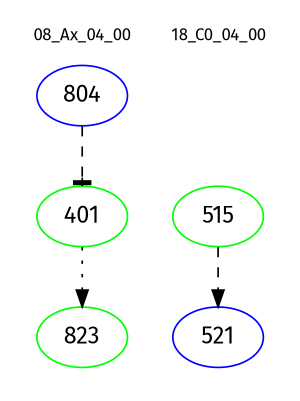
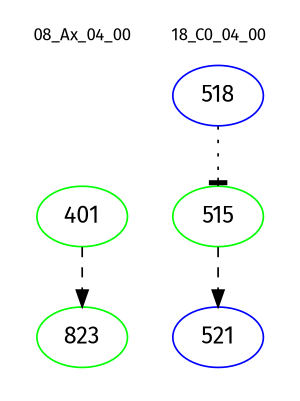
(82, 96) -> none
none -> (218, 96)
(82, 269) -> (82, 269)
